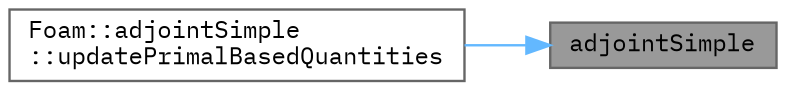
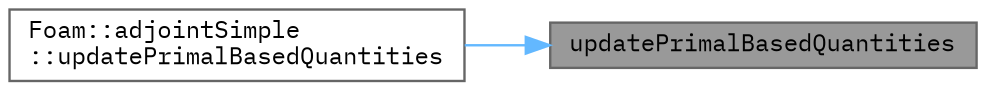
(663, 45) -> (763, 45)
